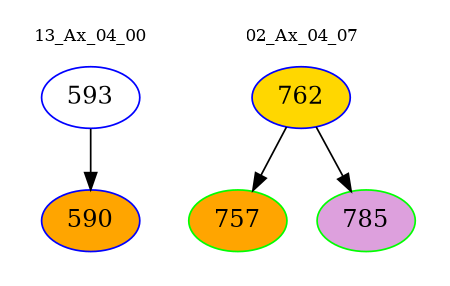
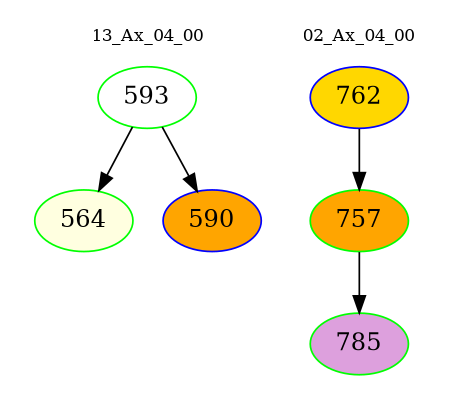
(302, 37) -> (359, 37)
(91, 98) -> (147, 98)
(330, 151) -> (359, 274)
none -> (84, 221)
